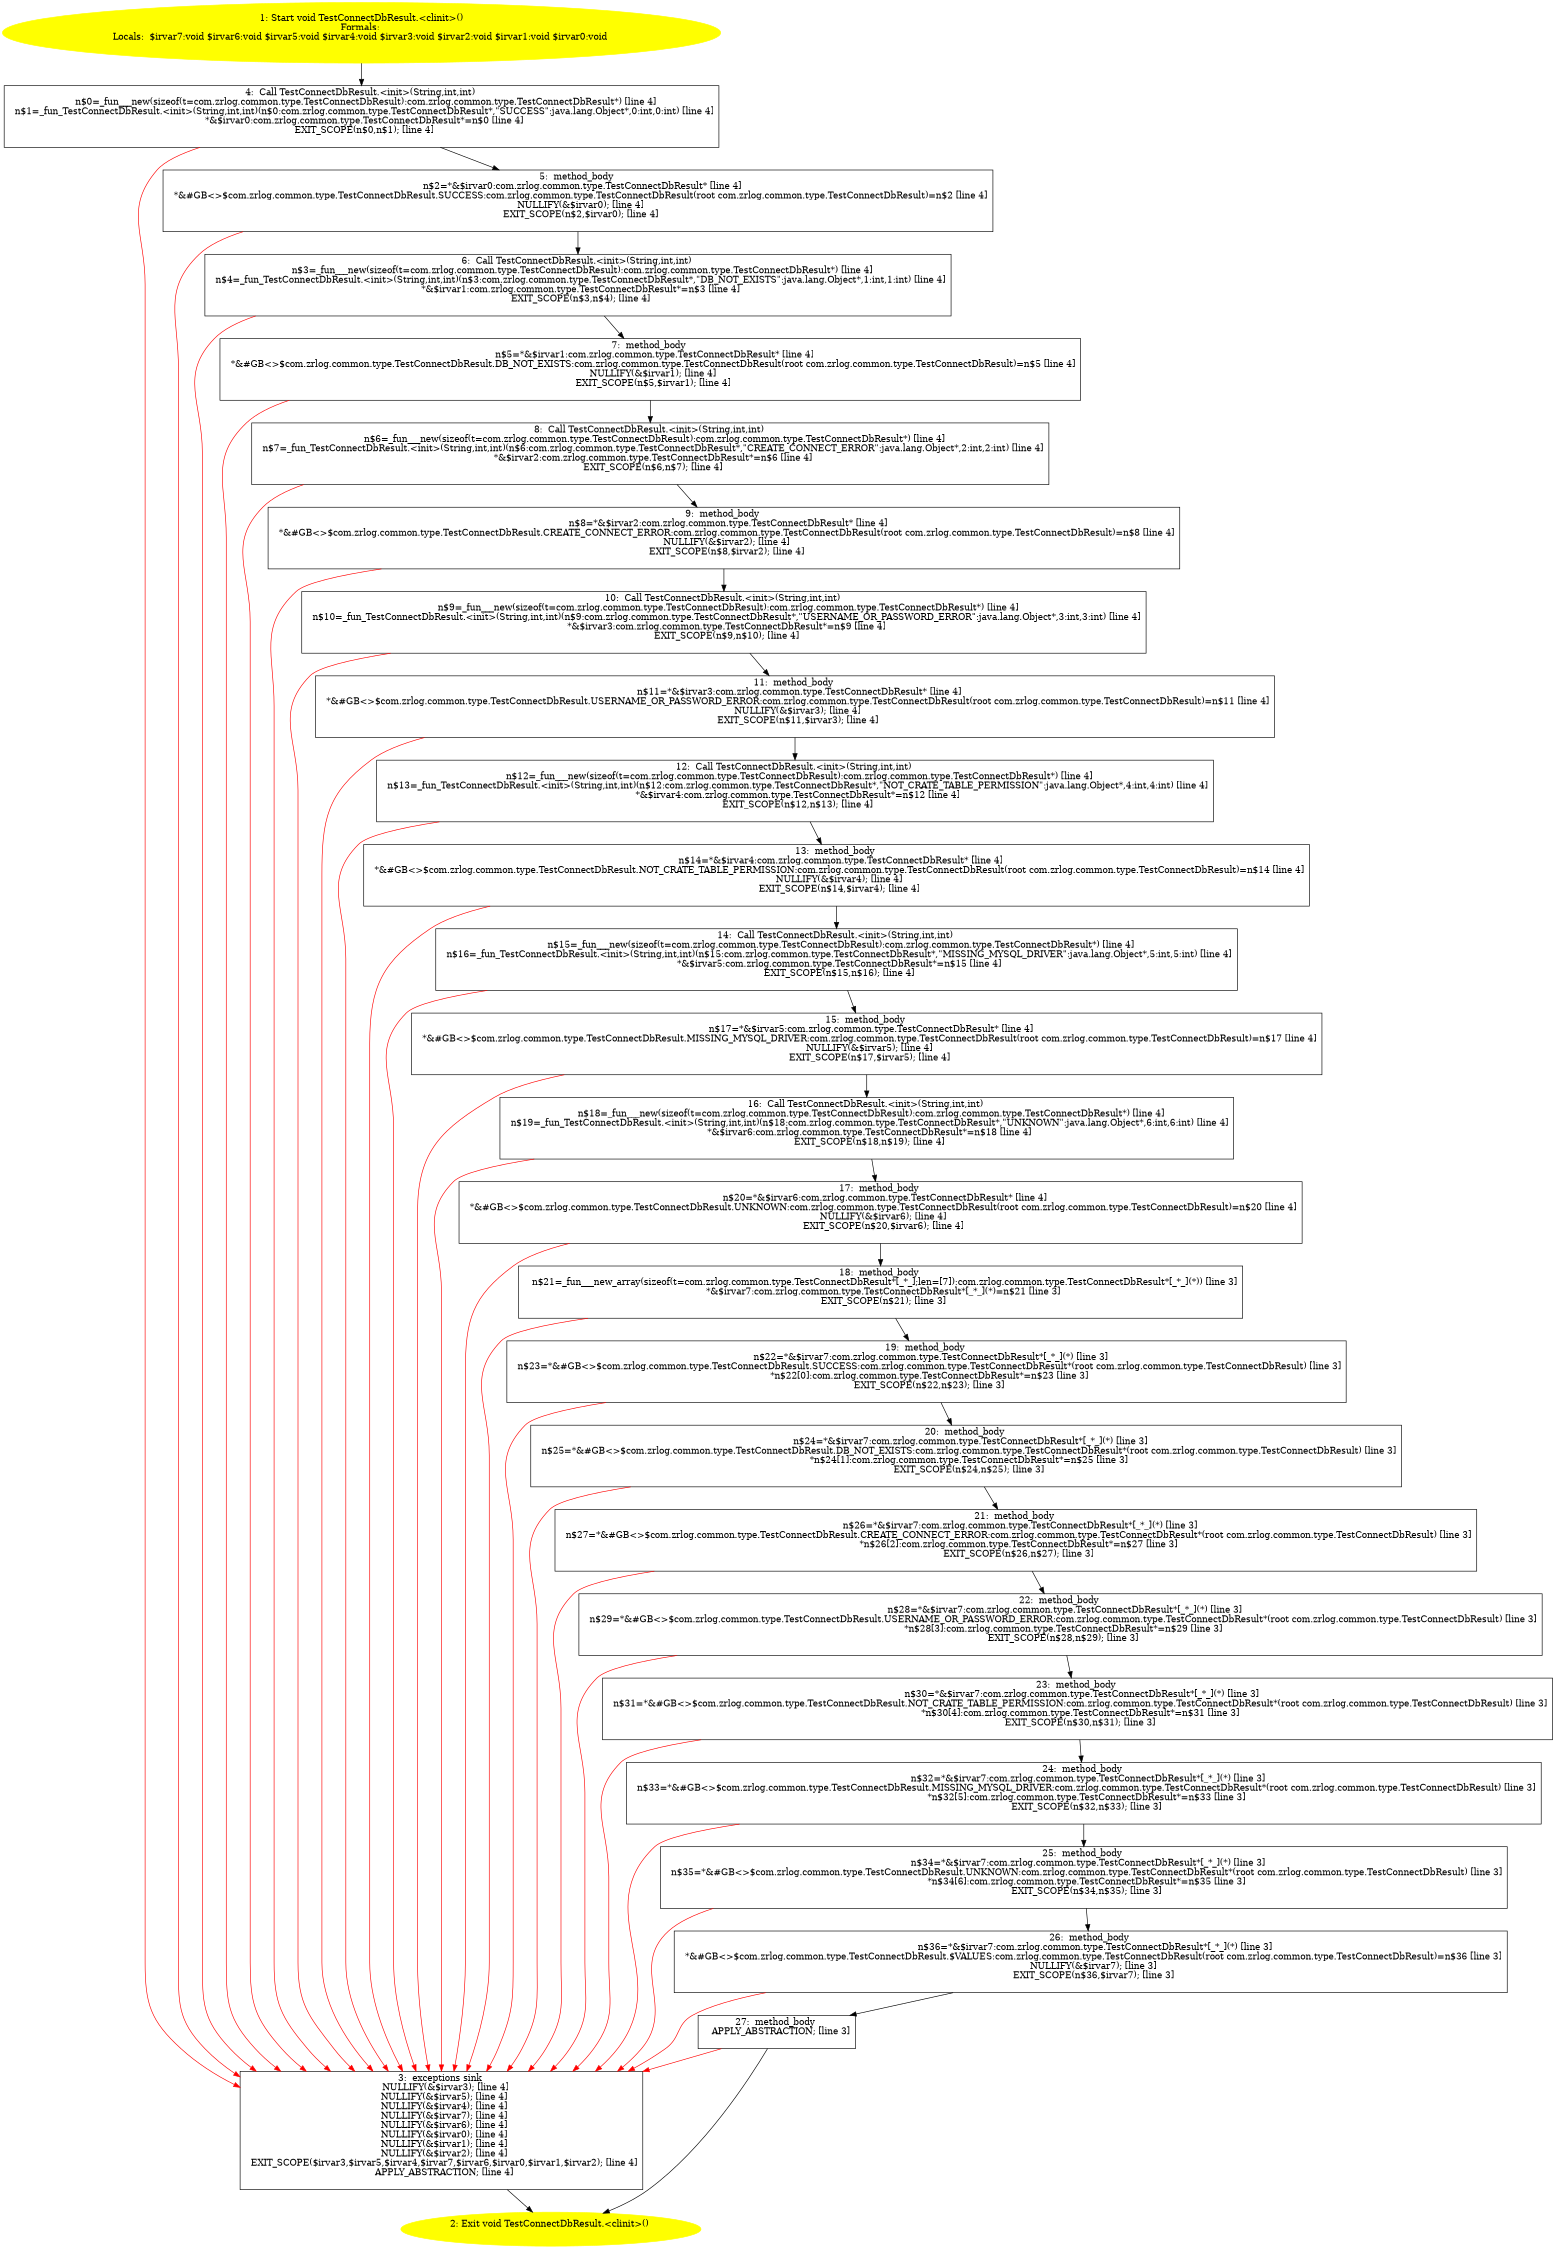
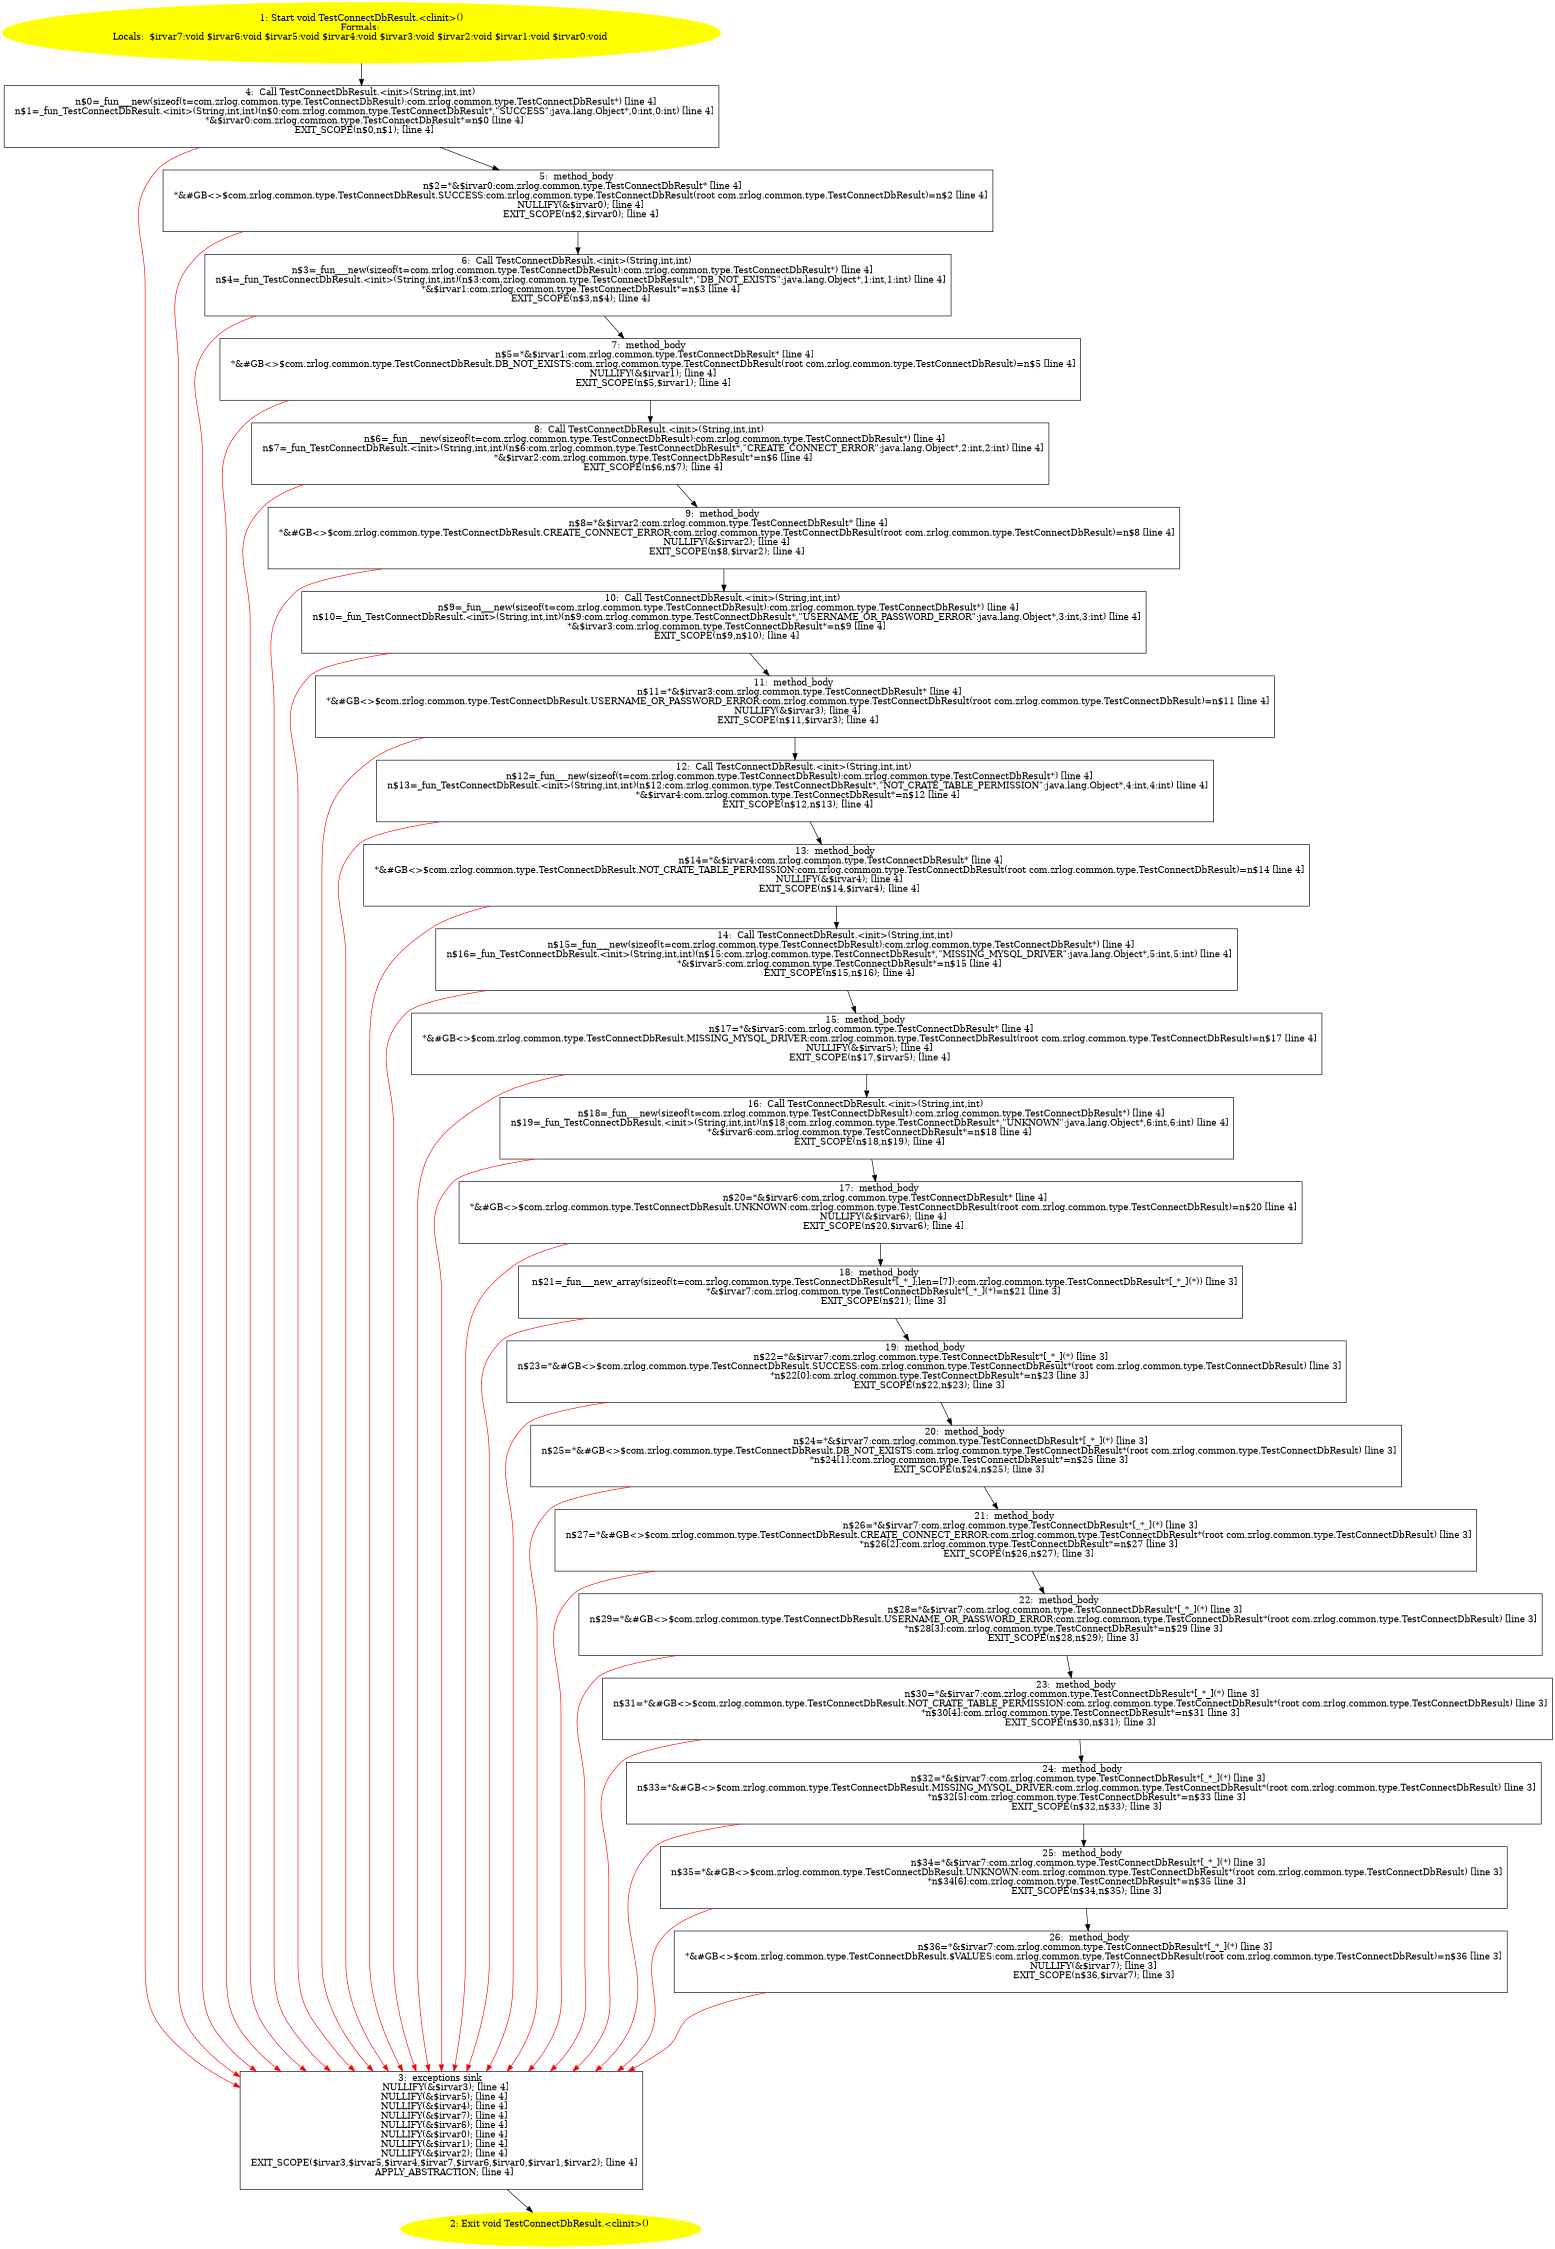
(777, 2032) -> none
